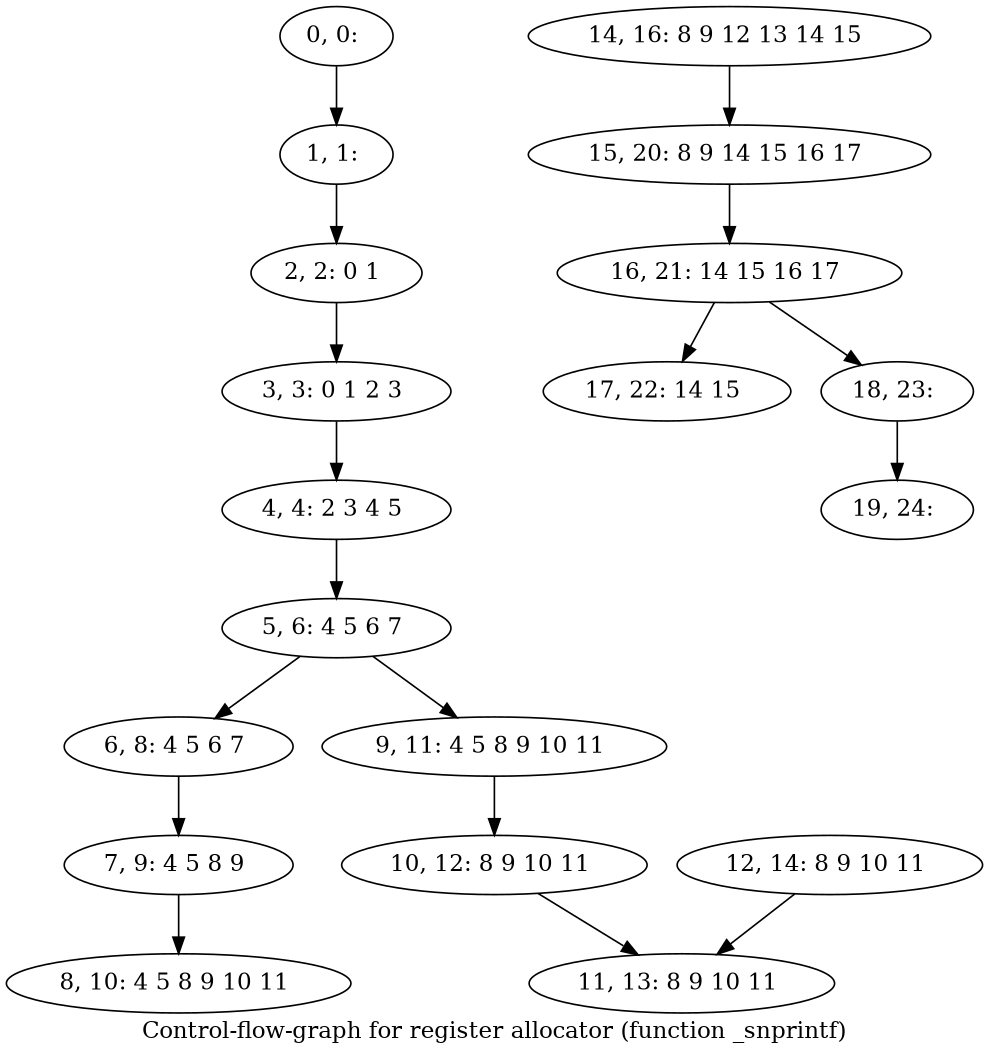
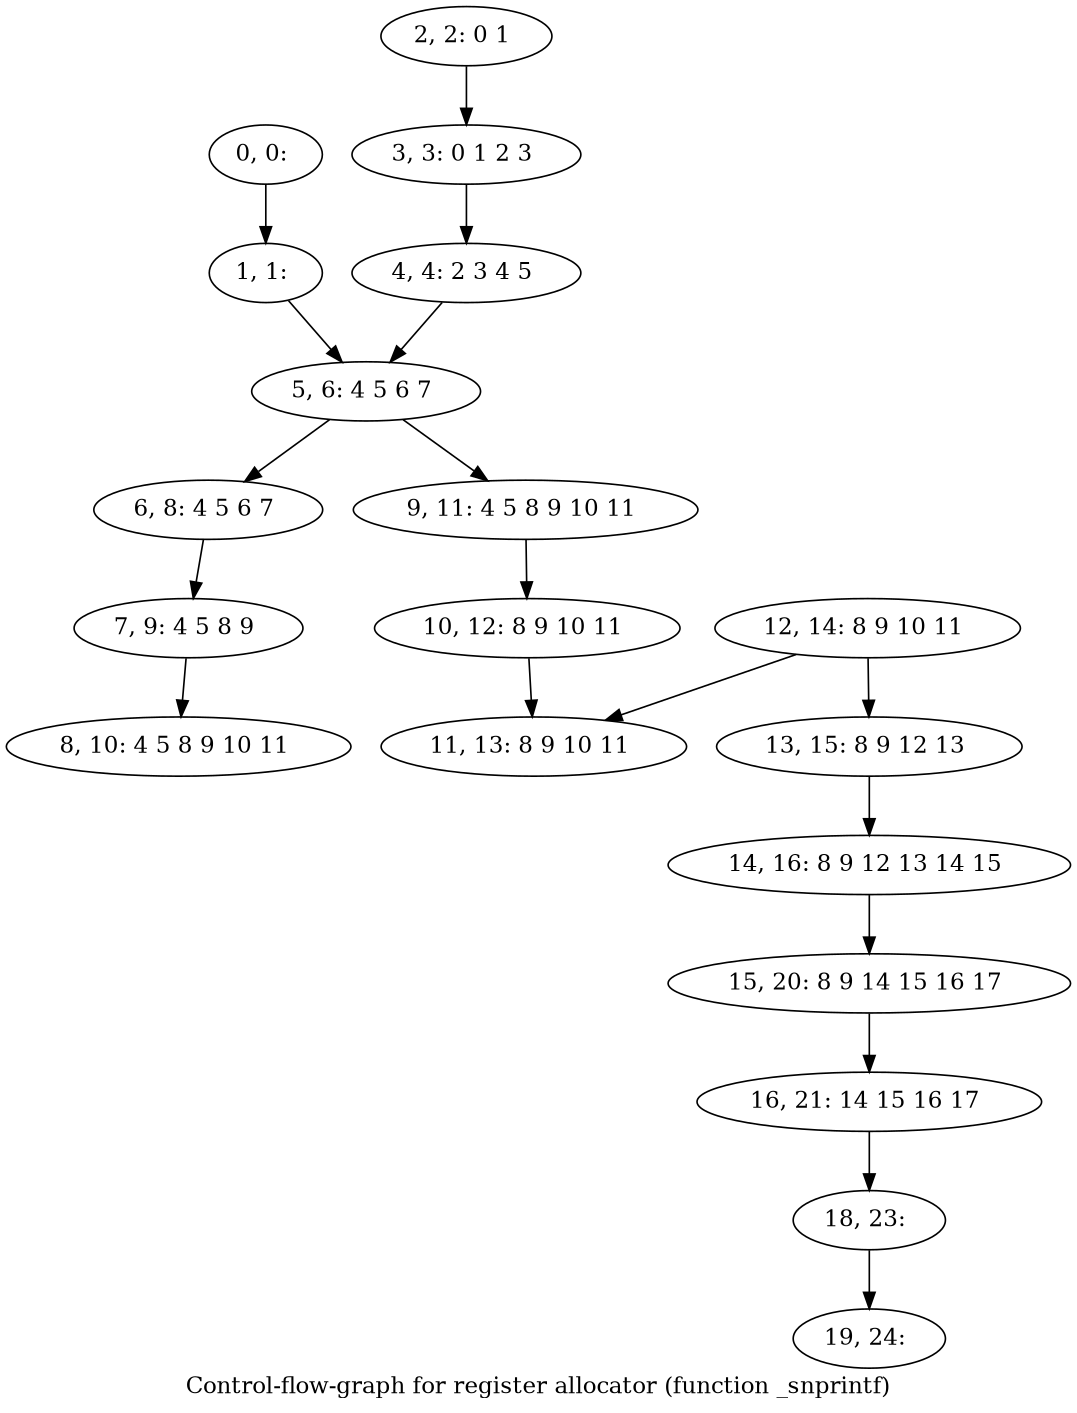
(337, 206) -> (310, 325)
(667, 391) -> none
none -> (869, 747)
